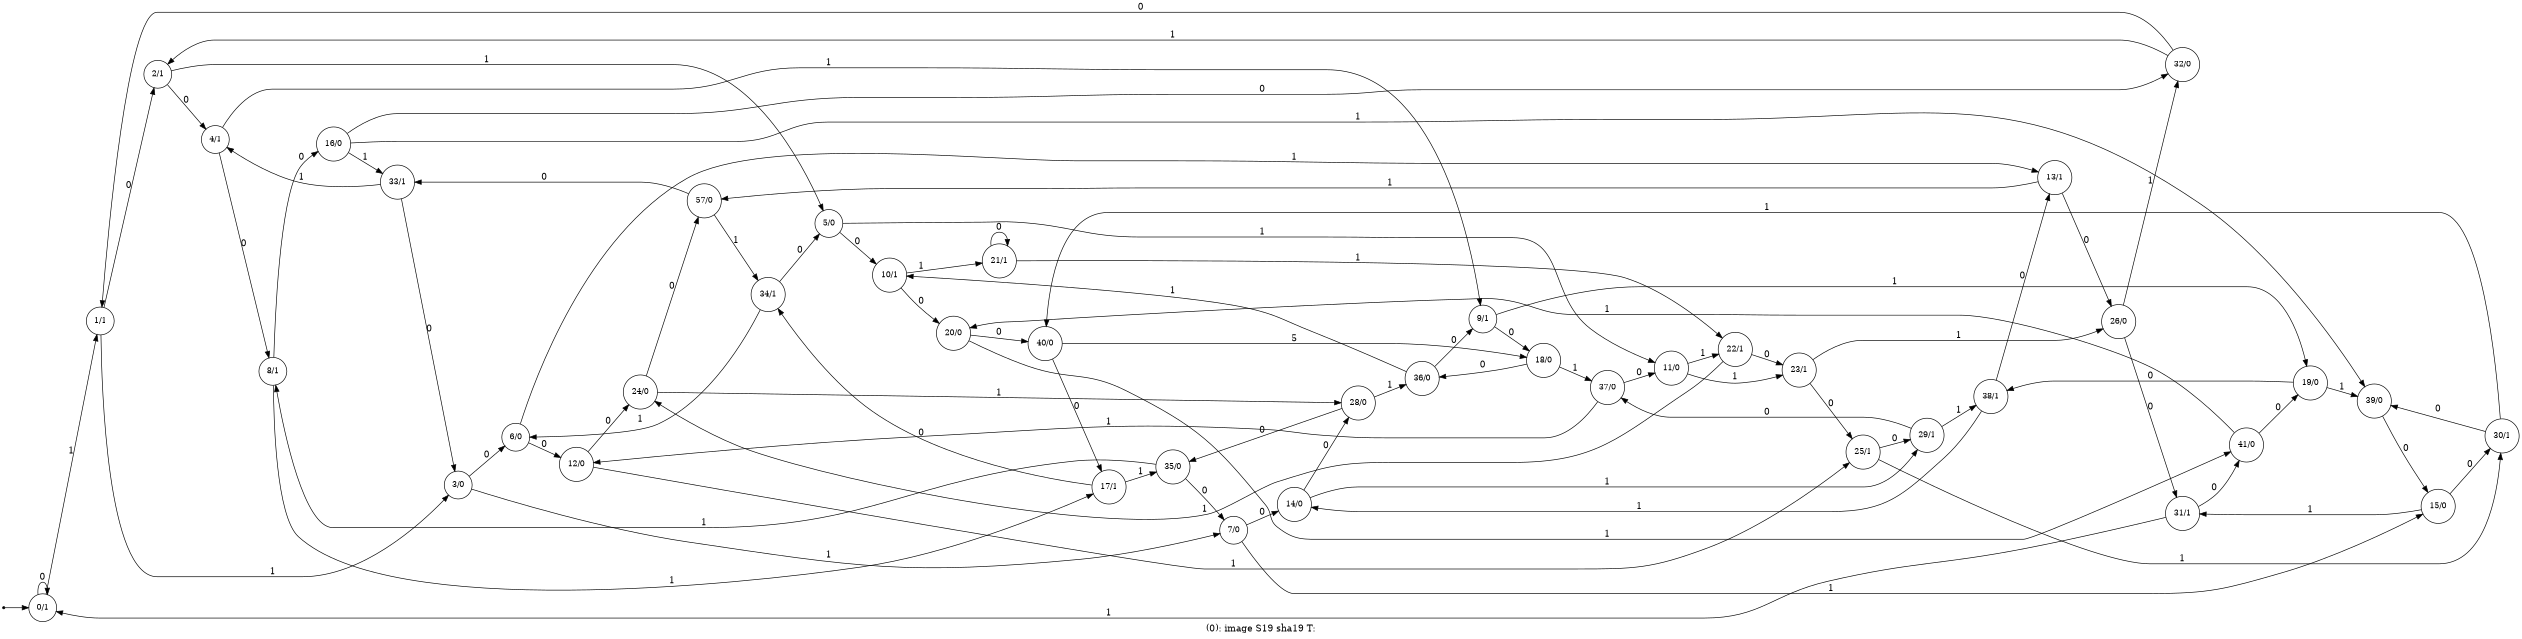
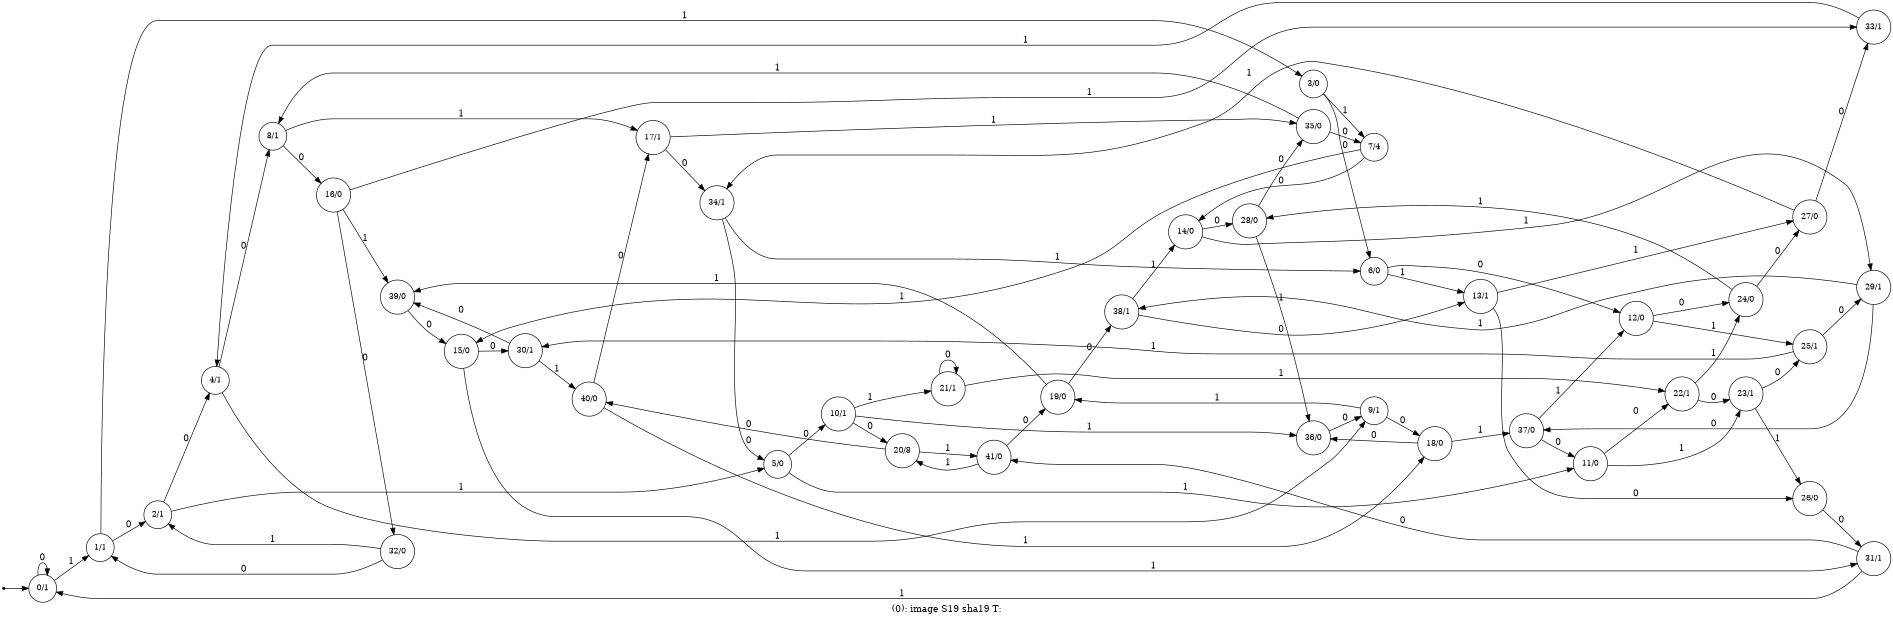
(2150, 196) -> none
(704, 201) -> (1810, 217)
(1166, 296) -> (1072, 432)
(428, 332) -> none
(954, 333) -> (902, 451)
(1294, 339) -> (1026, 541)
(1703, 354) -> (1636, 412)
(1234, 530) -> (1374, 147)
